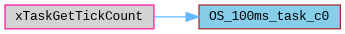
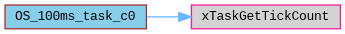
(170, 17) -> (163, 17)
